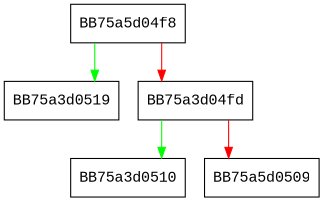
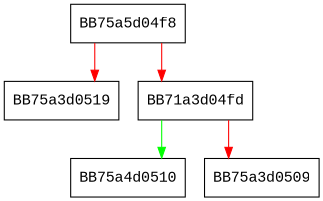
(95, 57) -> (95, 57)
(195, 101) -> (195, 101)
(128, 178) -> (128, 178)
(262, 178) -> (262, 178)
